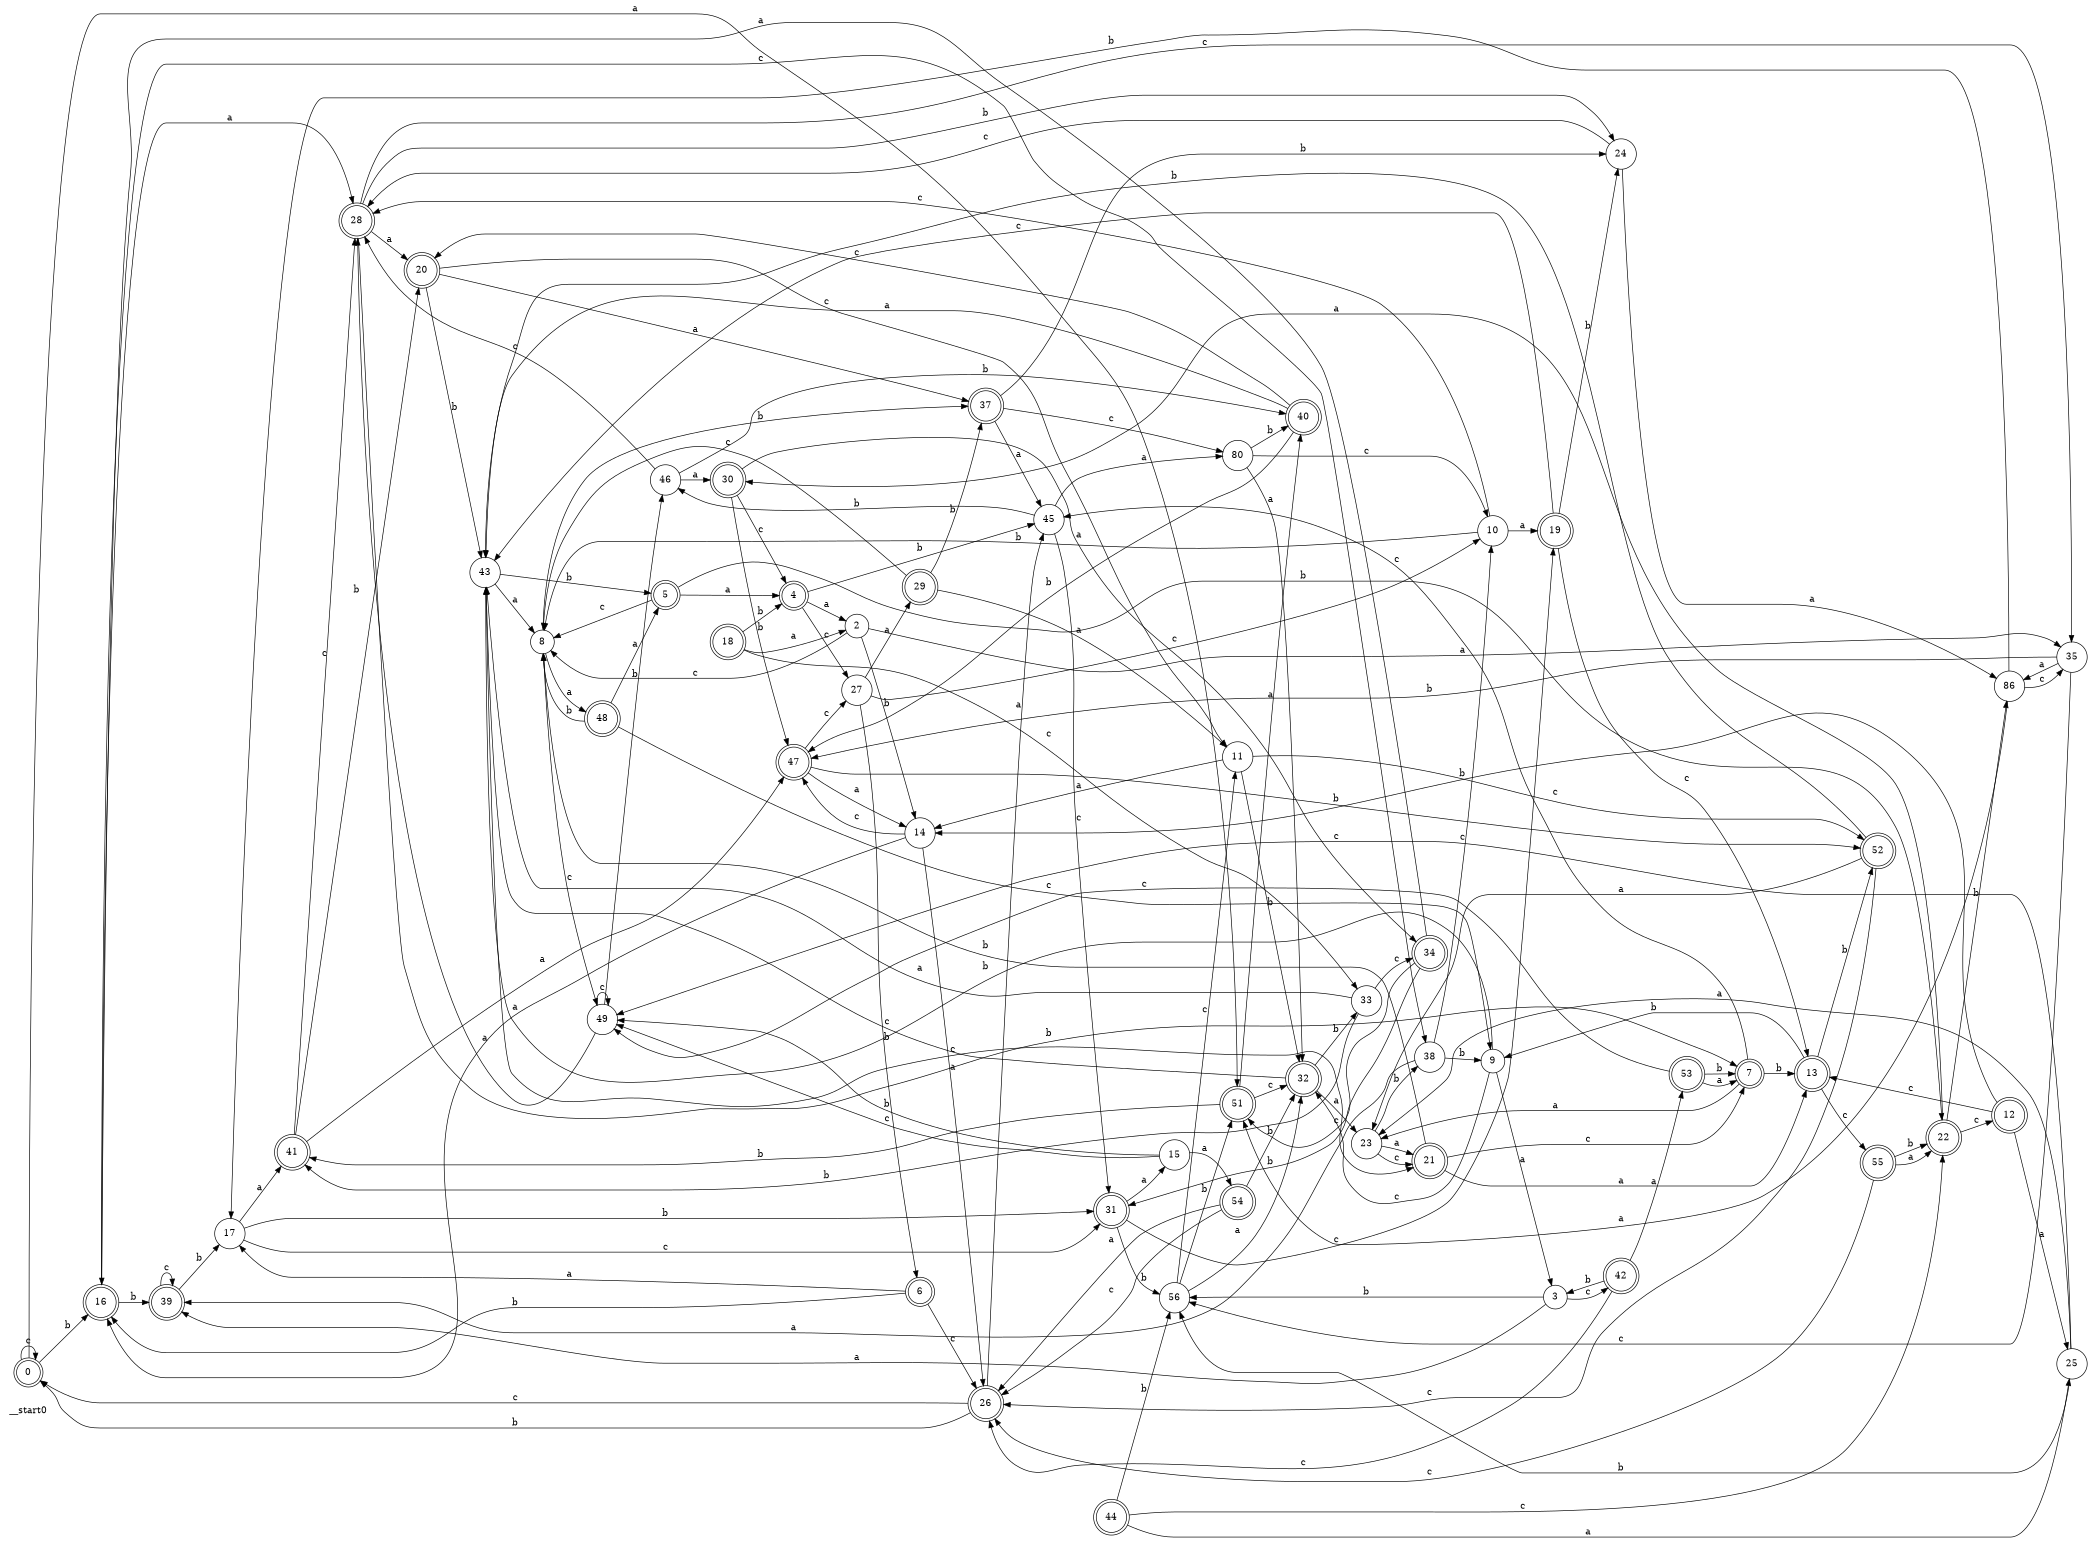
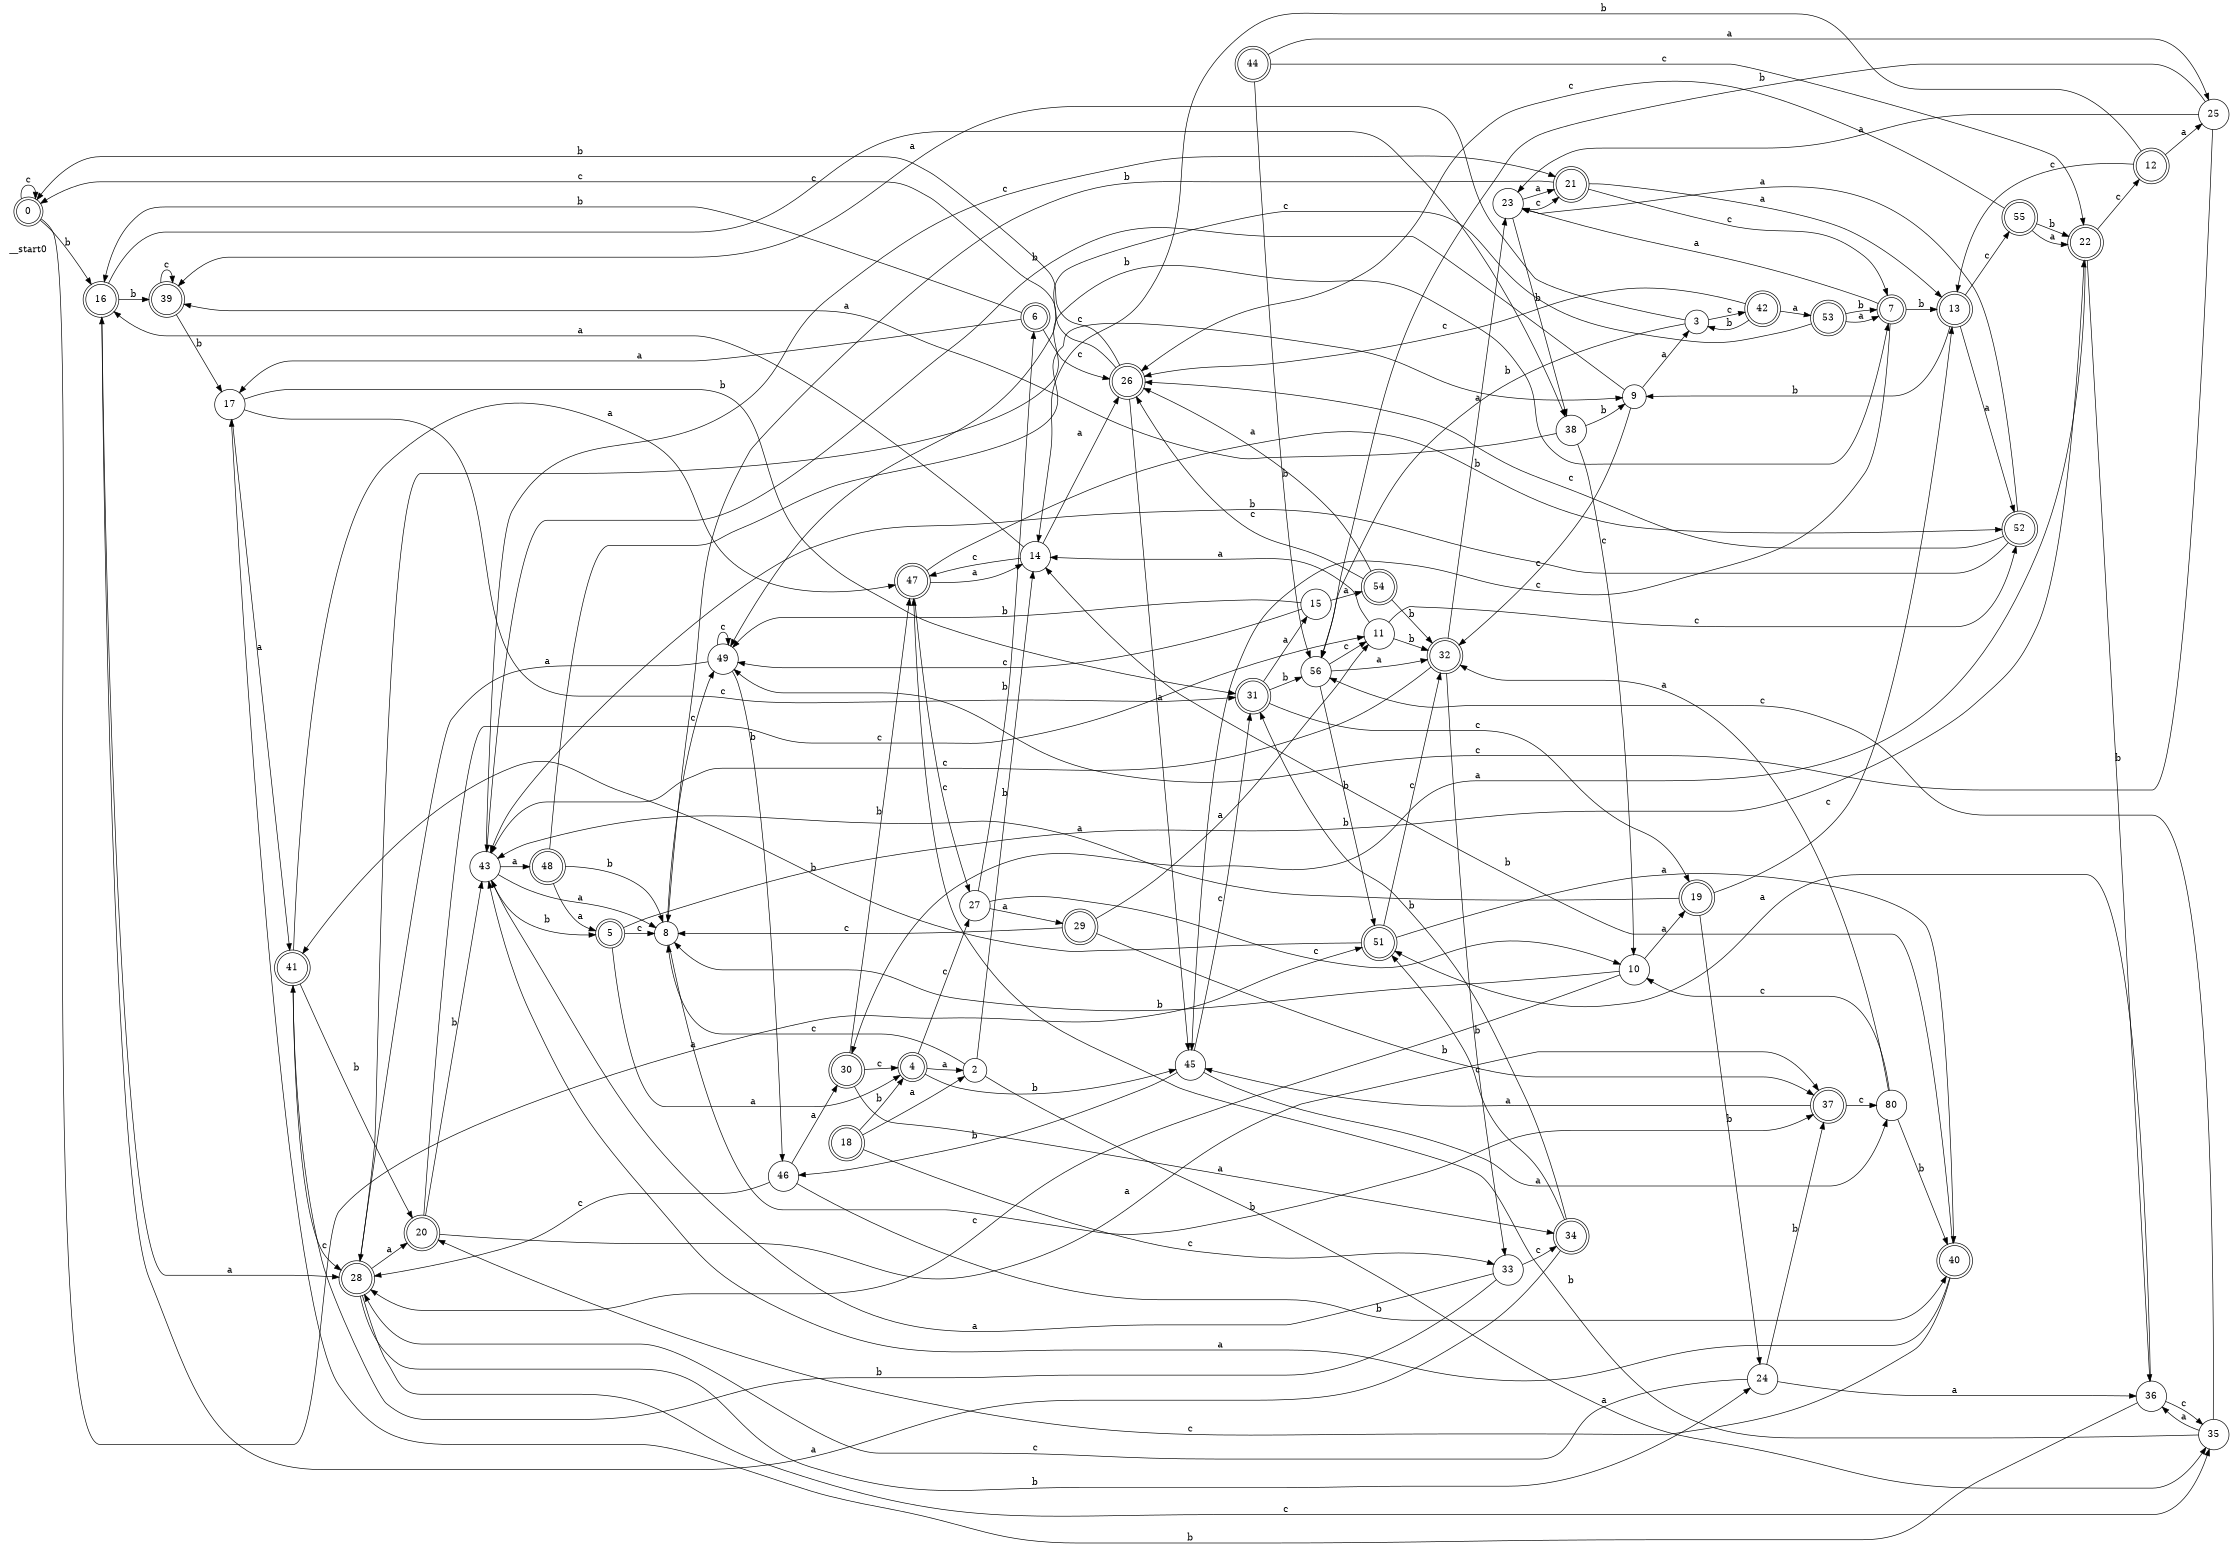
(1234, 154) -> (1794, 1247)
(1019, 226) -> (1080, 829)
(1056, 593) -> (1581, 912)
(558, 685) -> (512, 867)
(2010, 686) -> (2151, 1396)
(1845, 950) -> (1987, 408)
